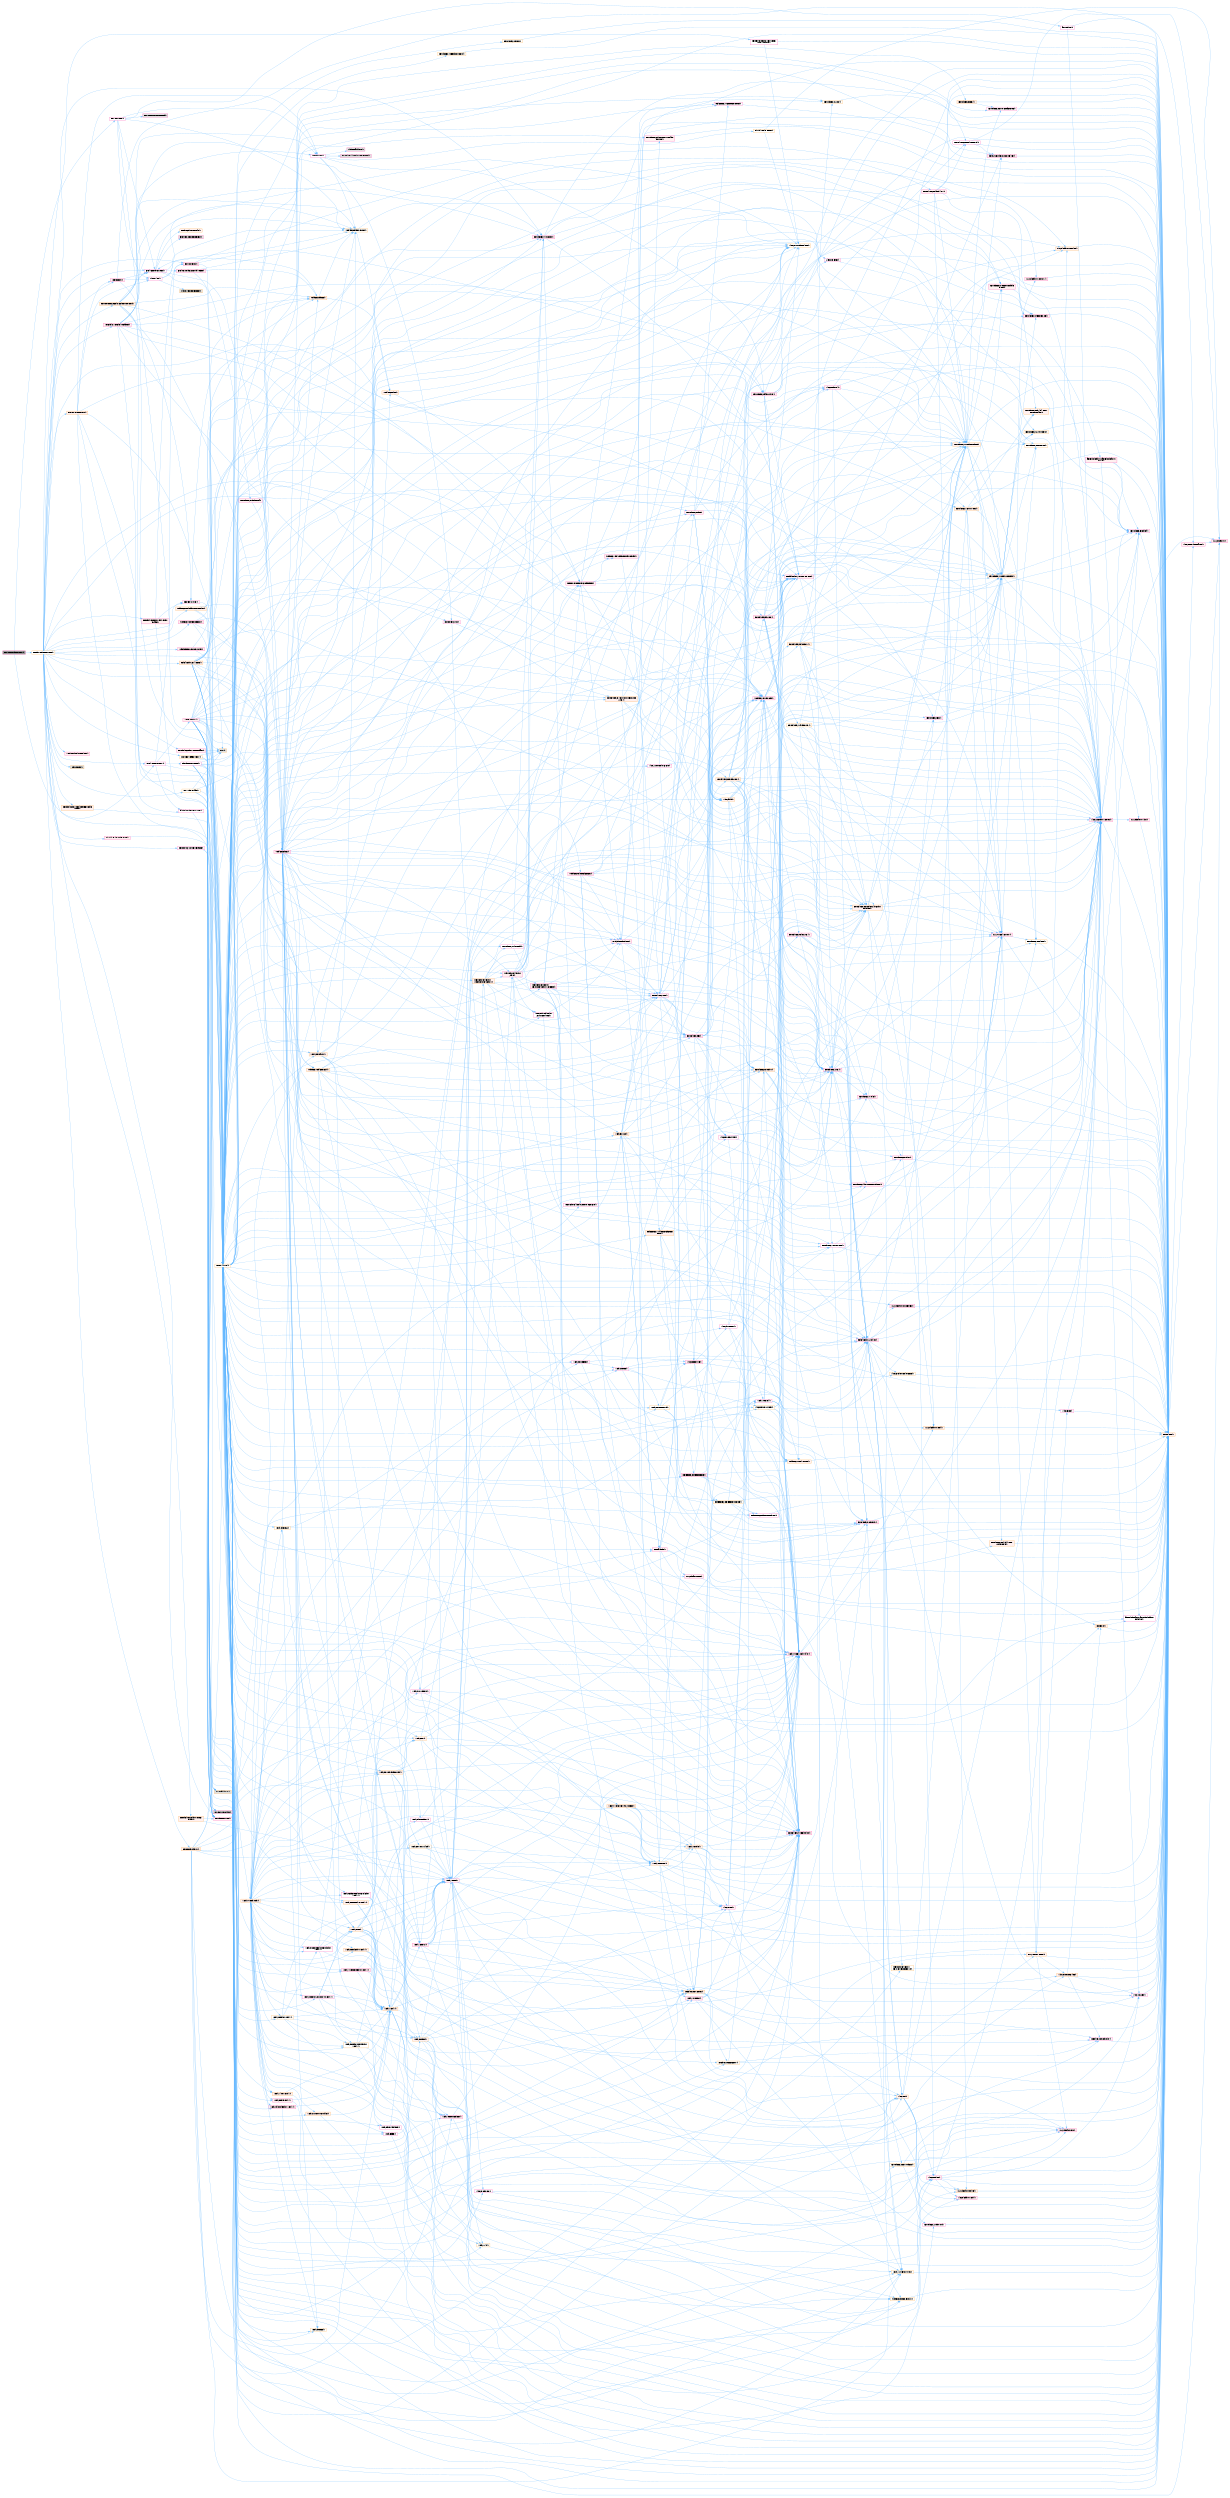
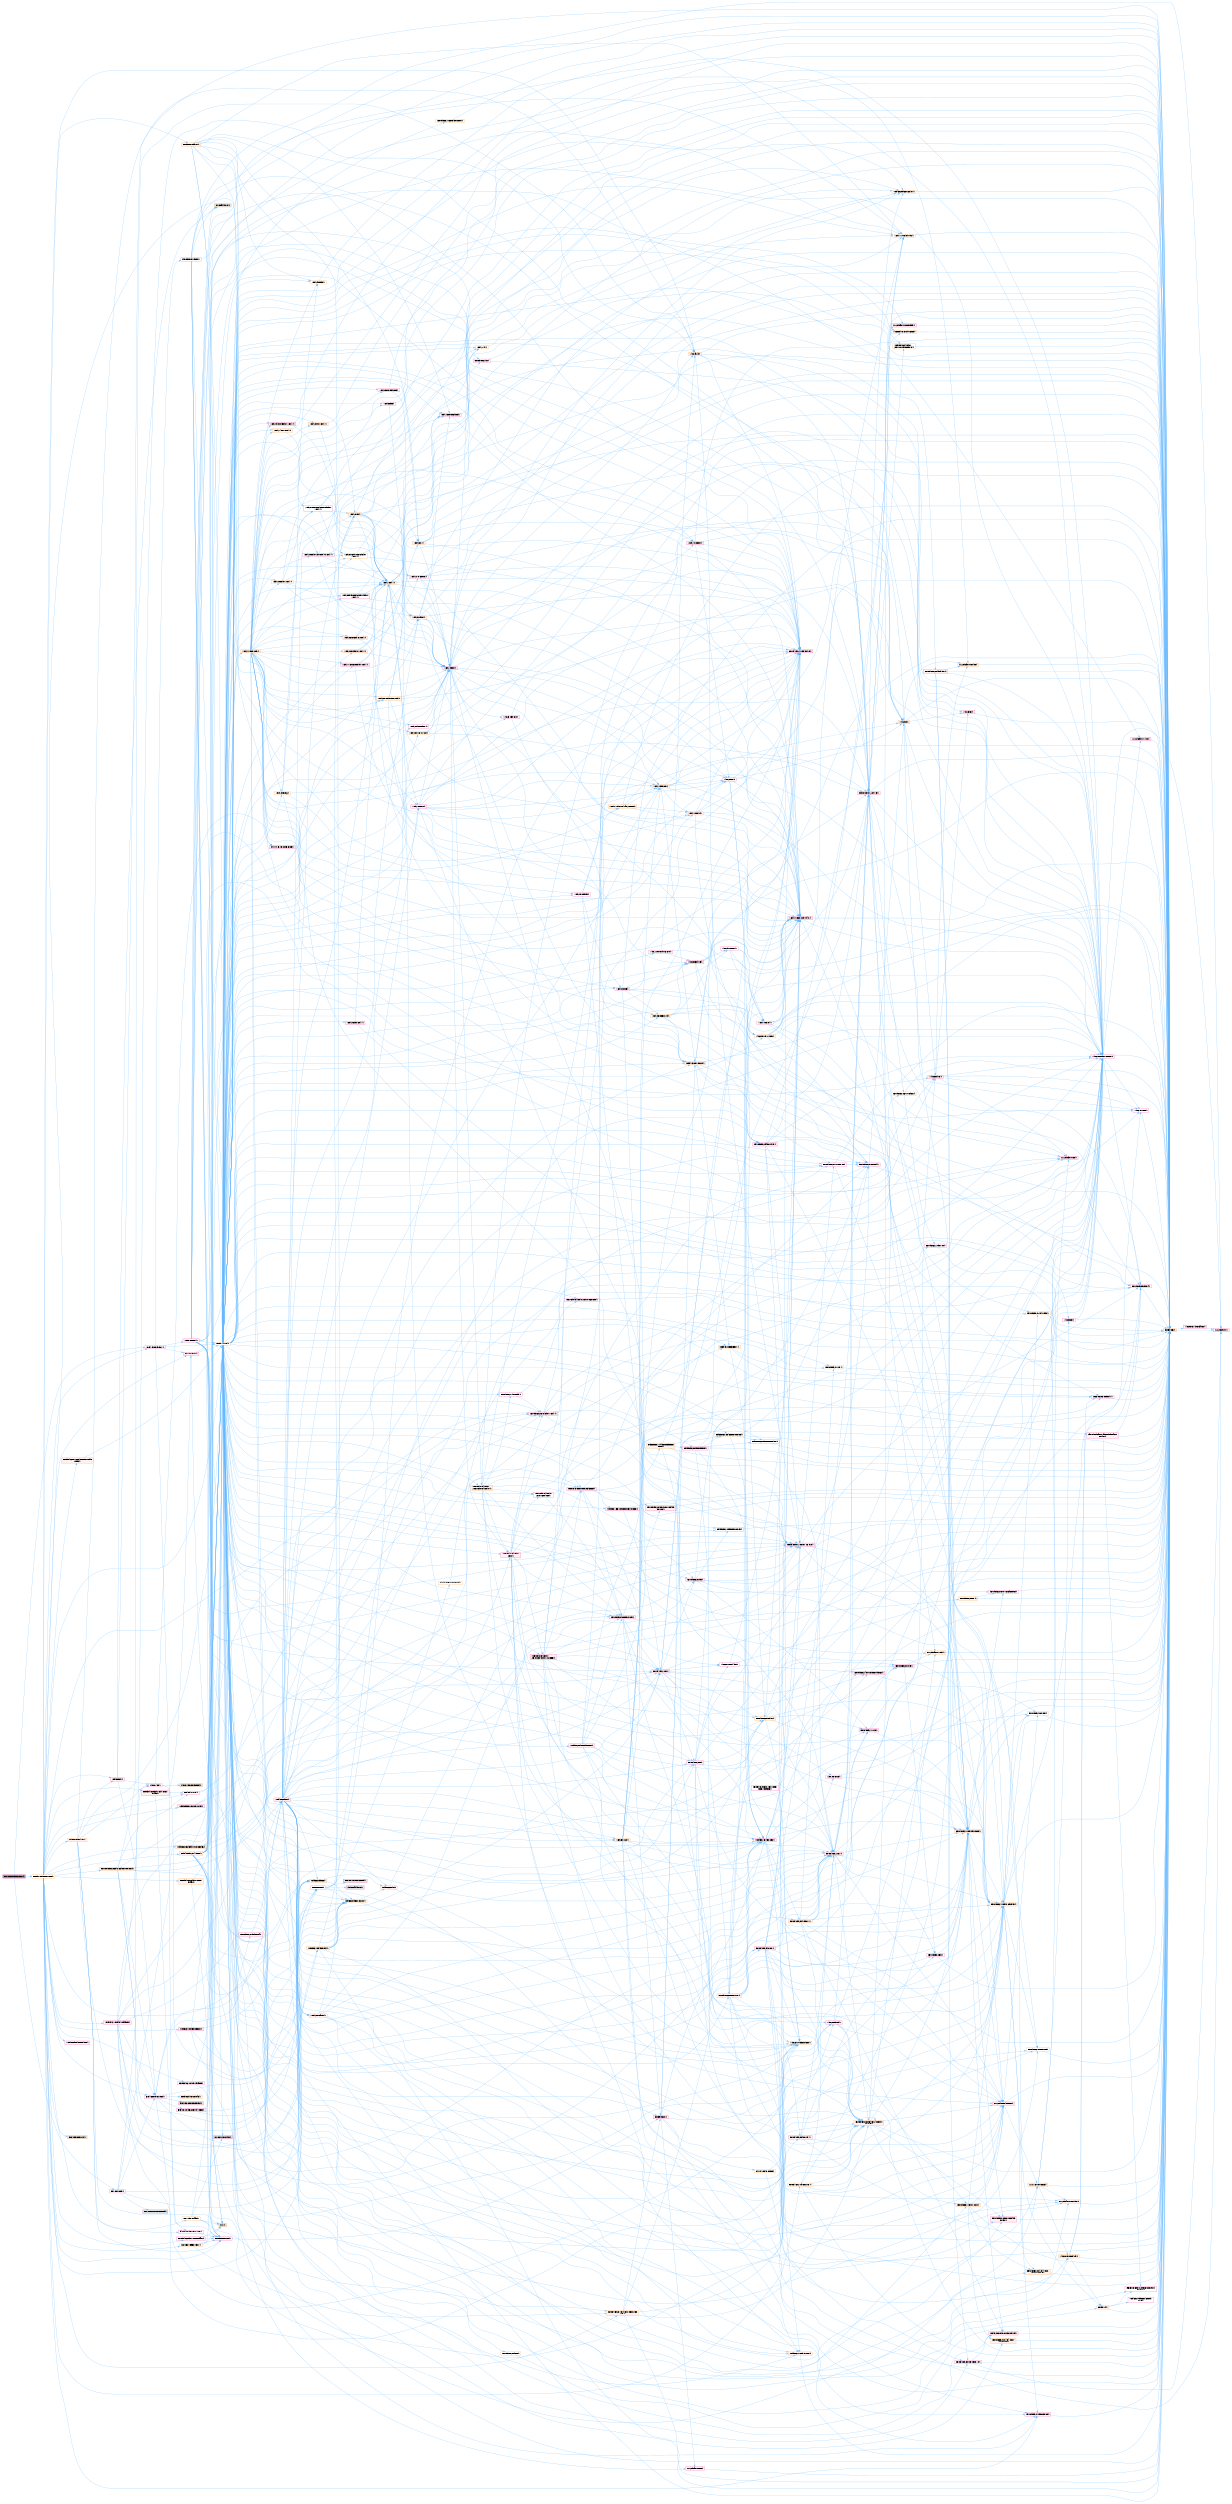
(1067, 28) -> none
(110, 36) -> (270, 2489)
(356, 156) -> (355, 1881)
(544, 237) -> (543, 1414)
(253, 261) -> (271, 1982)
(1036, 279) -> none
(77, 413) -> (77, 1840)
(77, 767) -> (77, 2137)
(1002, 935) -> (1003, 2104)
(621, 942) -> (622, 1617)
(833, 1246) -> (834, 1165)
(438, 1266) -> none
(870, 1439) -> (816, 759)
none -> (450, 1583)
(558, 1962) -> (565, 875)
(255, 2002) -> (263, 748)
(318, 2114) -> (318, 424)
(967, 2198) -> (968, 712)
none -> (1141, 2300)
